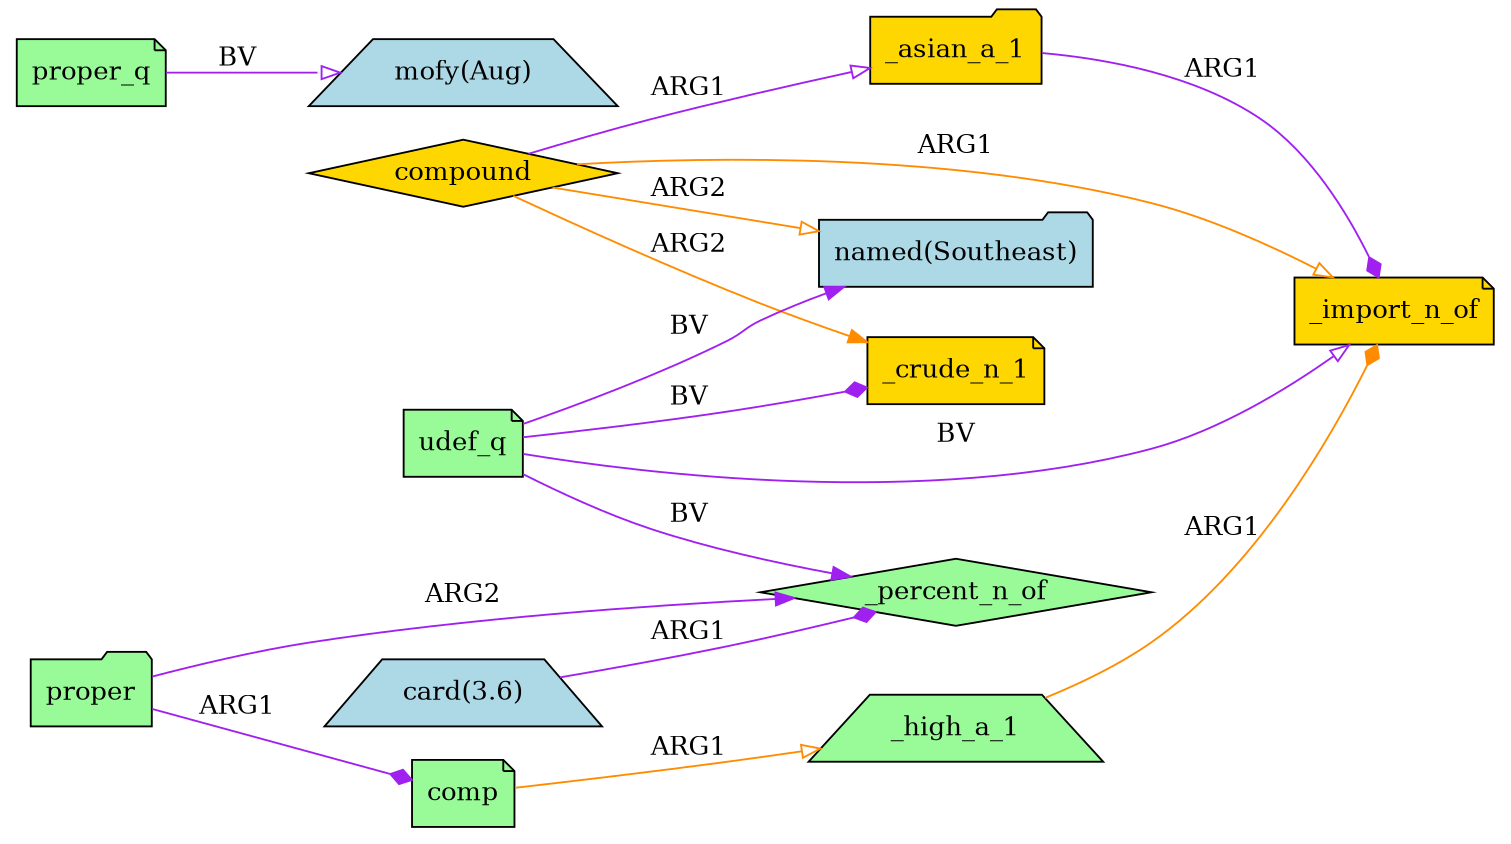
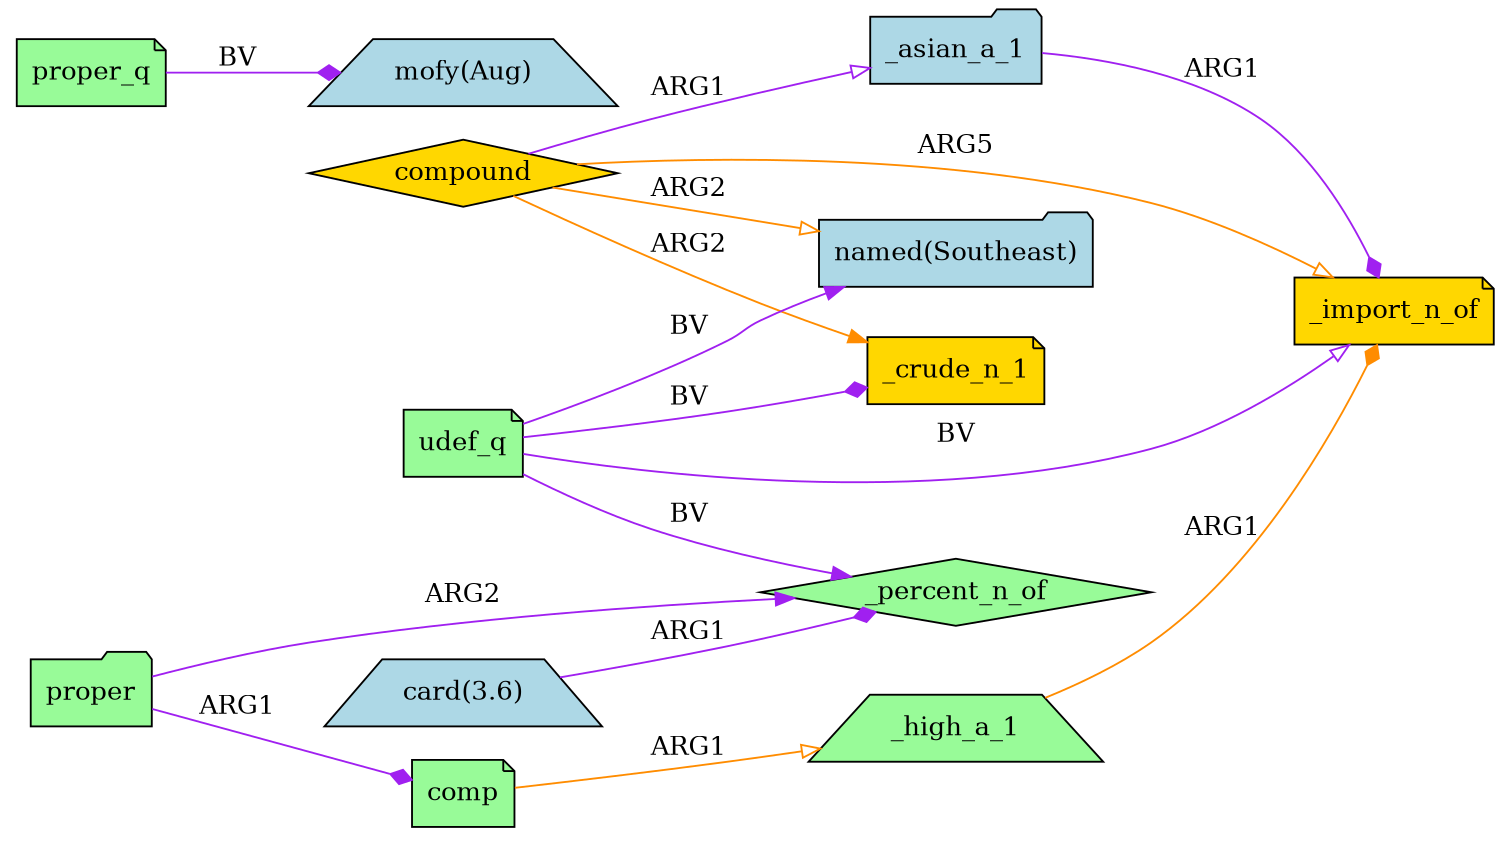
(956, 50) -> (956, 50)
(242, 73) -> (242, 73)
(956, 146) -> (956, 146)
